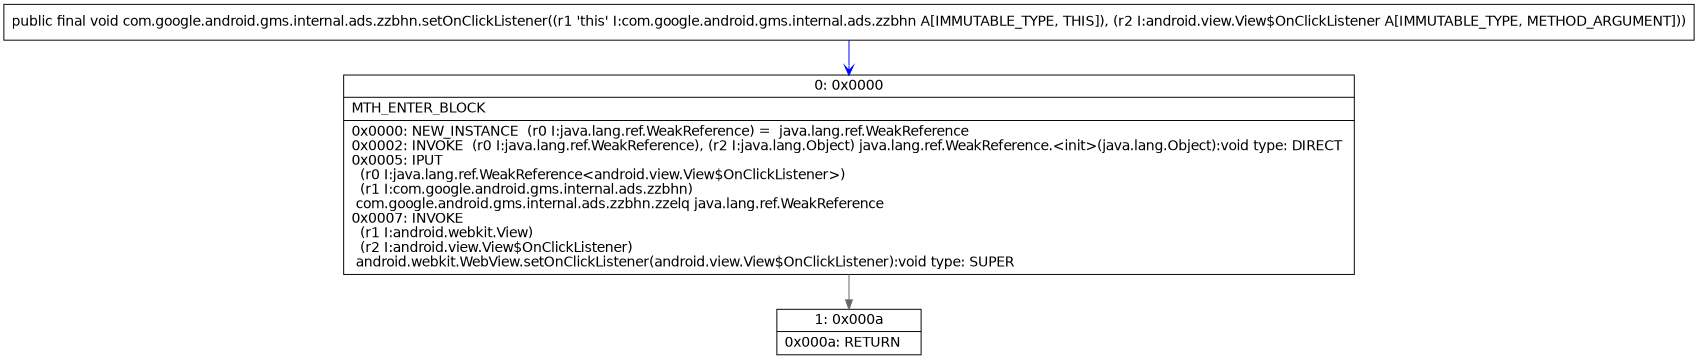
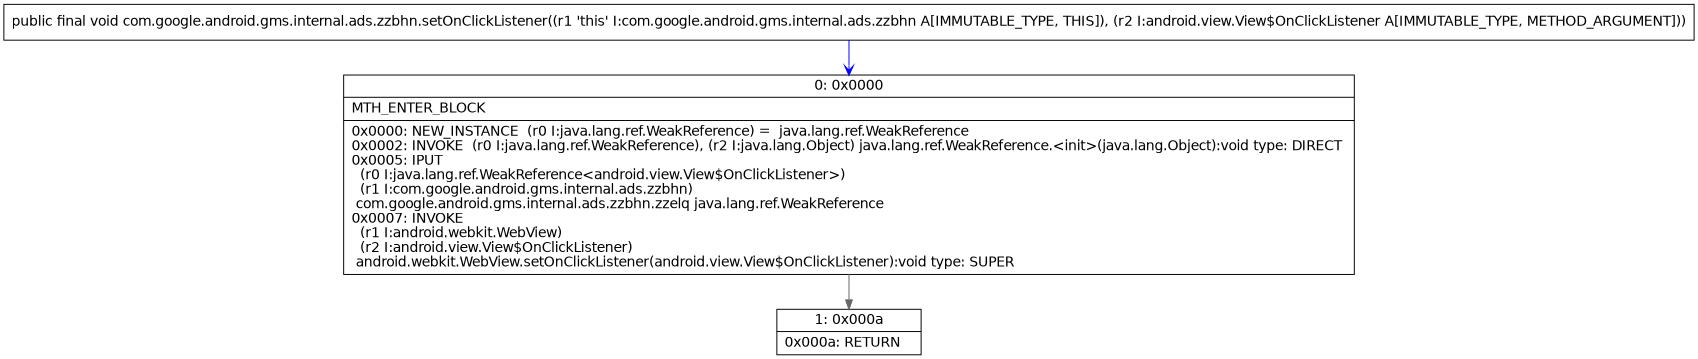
(442, 233) -> (457, 233)
